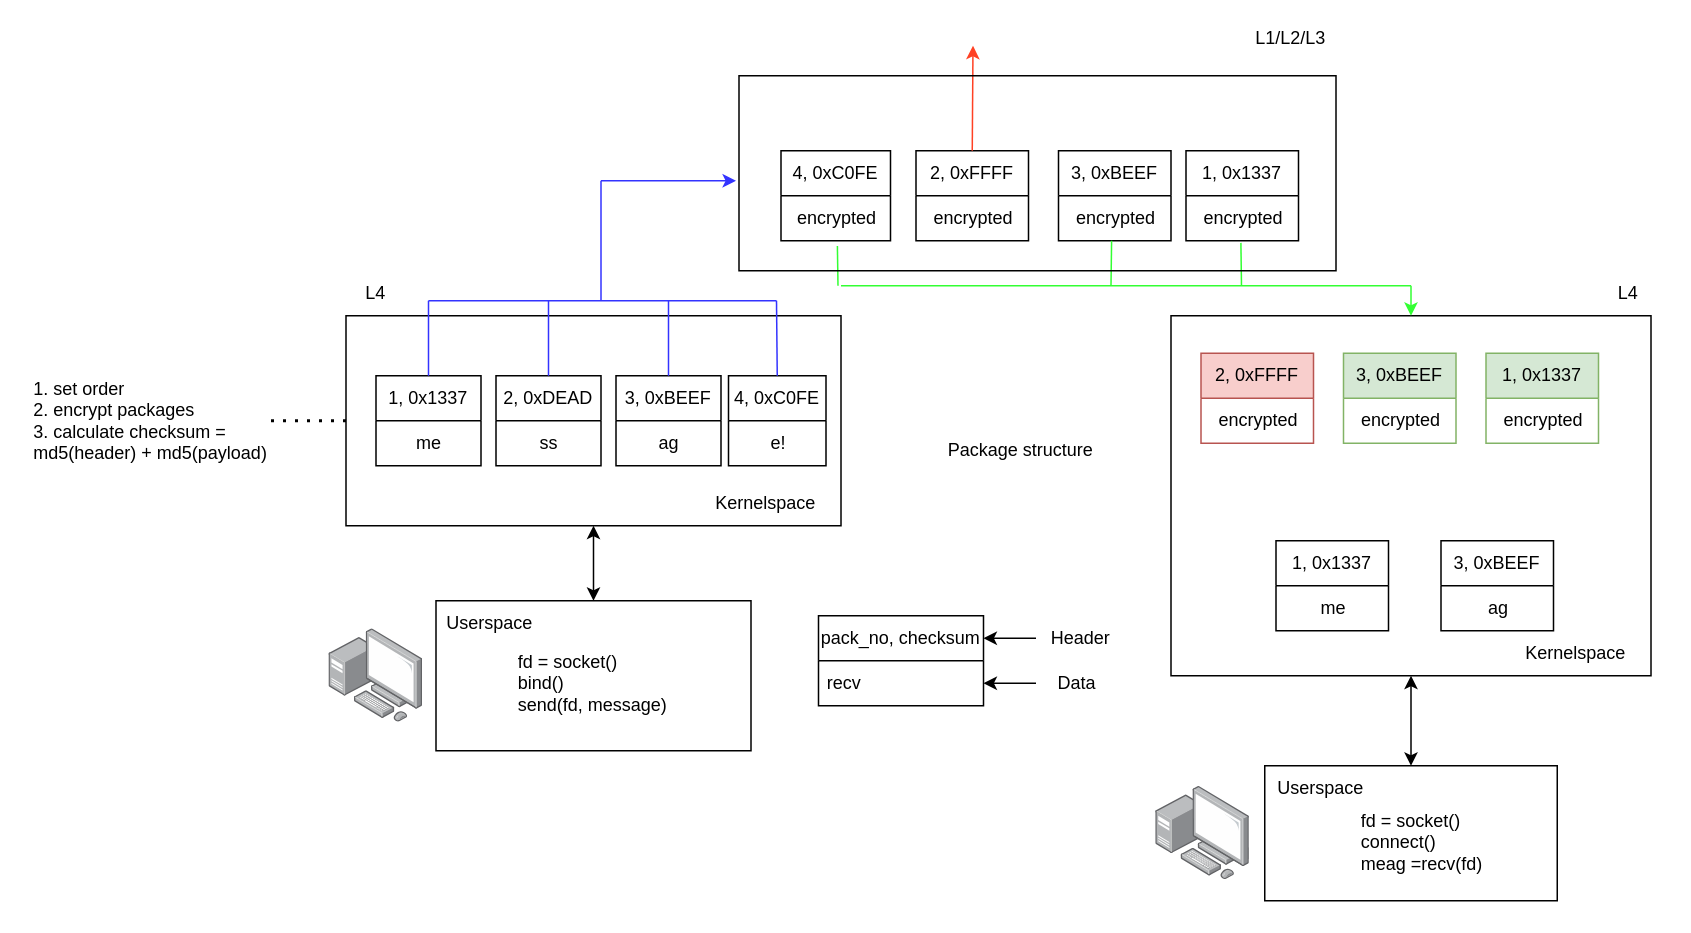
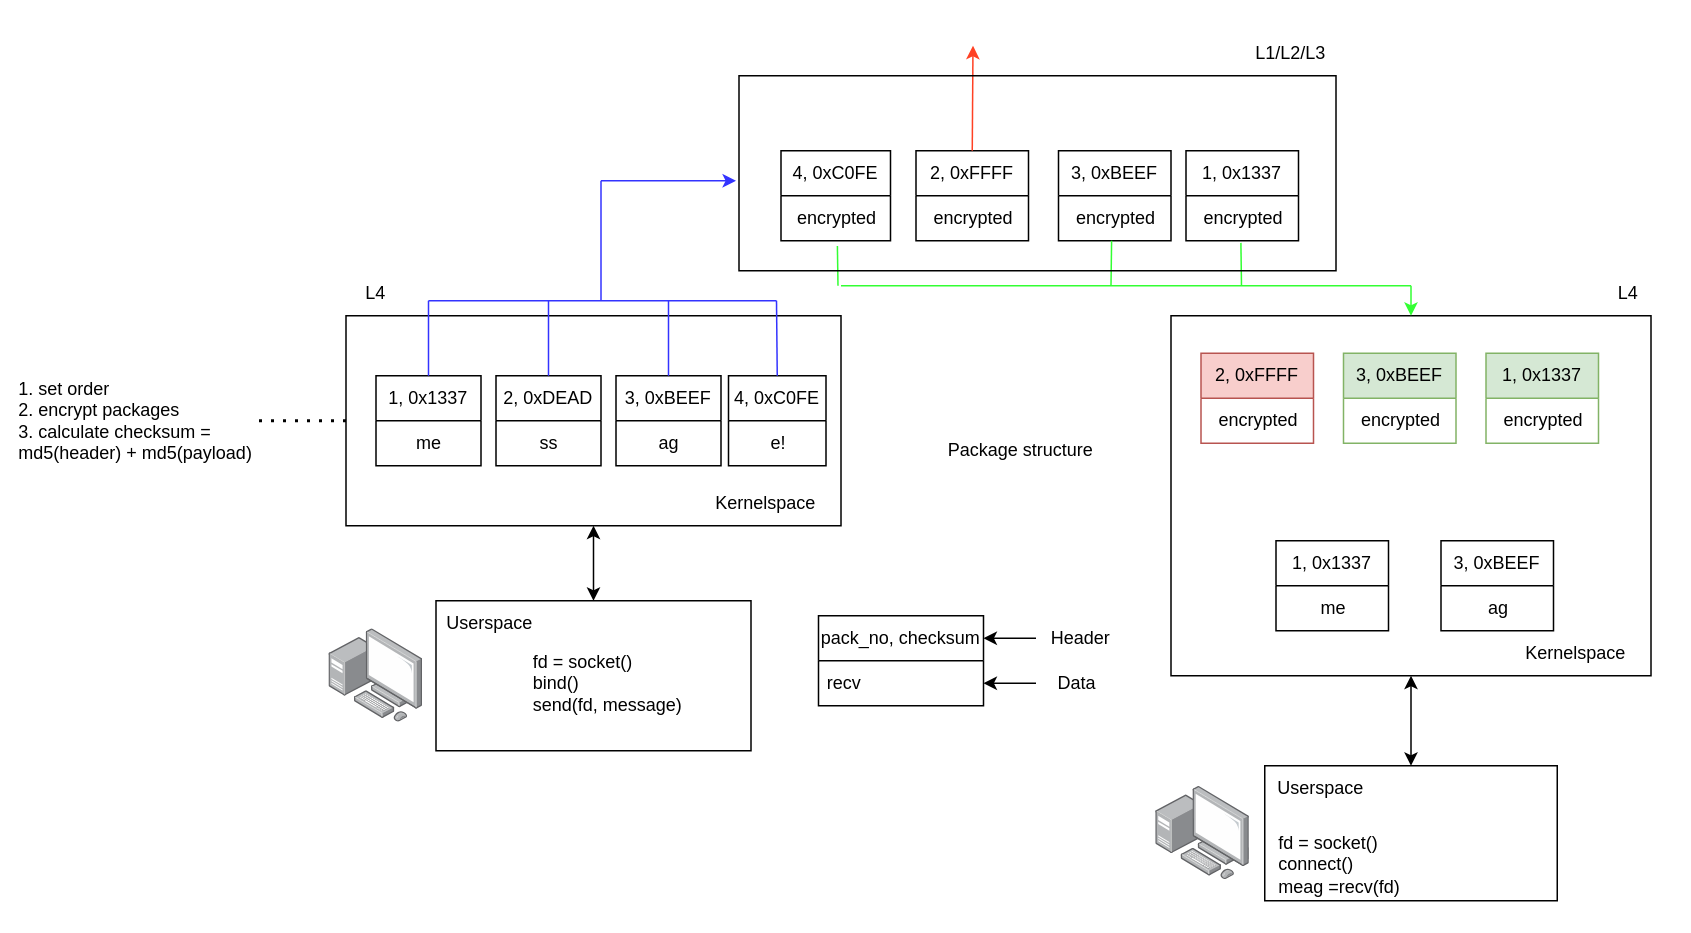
(1291, 38) -> (1291, 53)
(151, 421) -> (136, 421)
(595, 683) -> (610, 683)
(1426, 843) -> (1343, 865)
